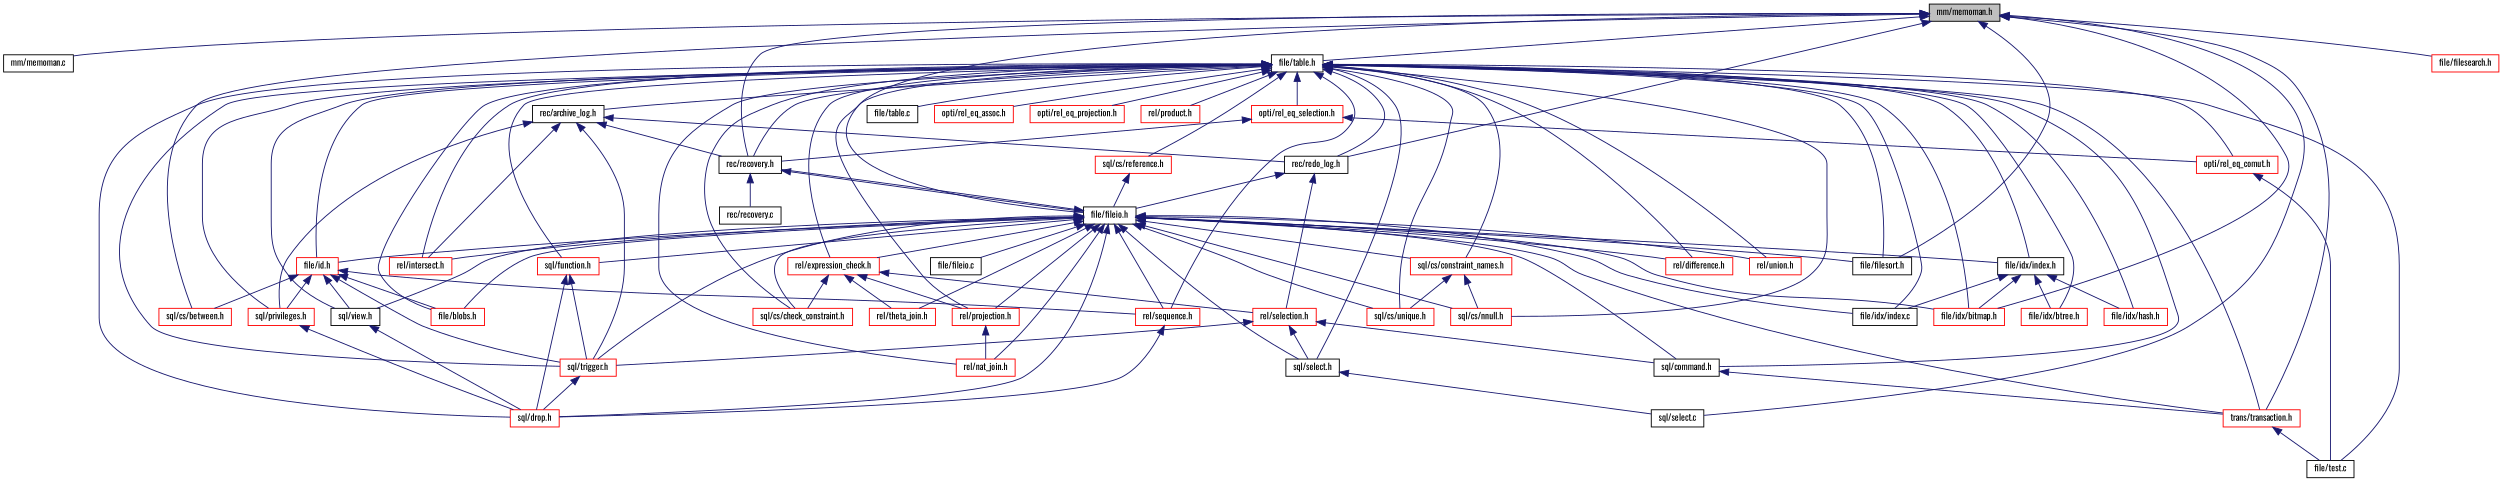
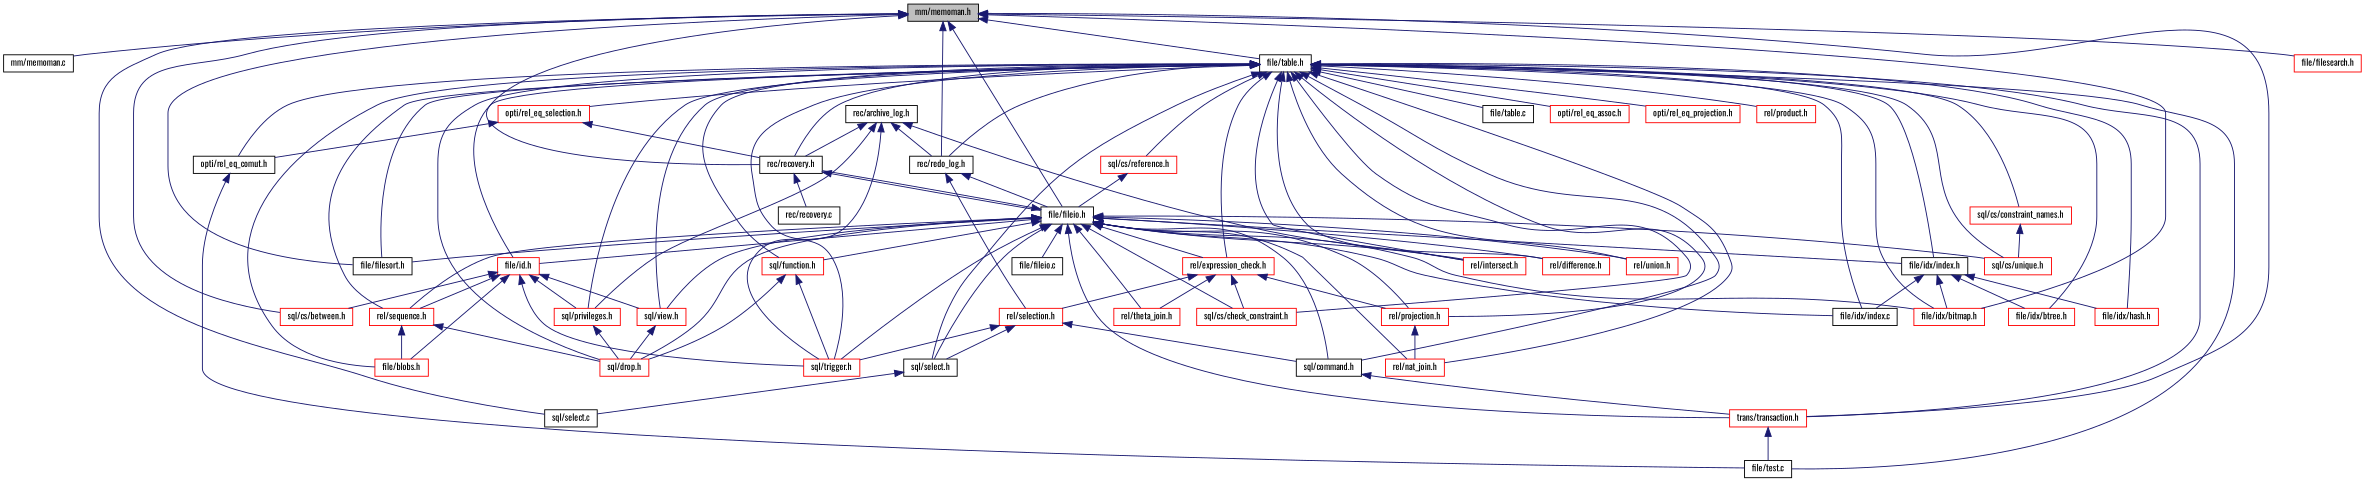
(933, 85) -> none
(2237, 165) -> (234, 165)
(759, 233) -> (402, 347)
(1278, 240) -> none
(355, 317) -> (662, 317)
(1481, 317) -> none
(558, 396) -> none
